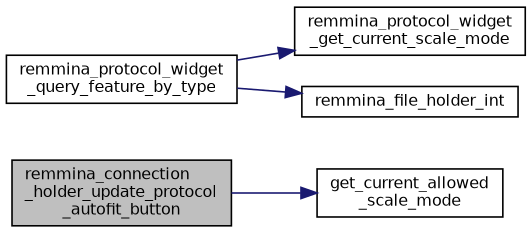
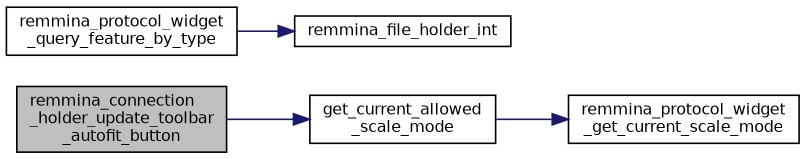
(258, 57) -> (524, 119)
(122, 193) -> (122, 119)
